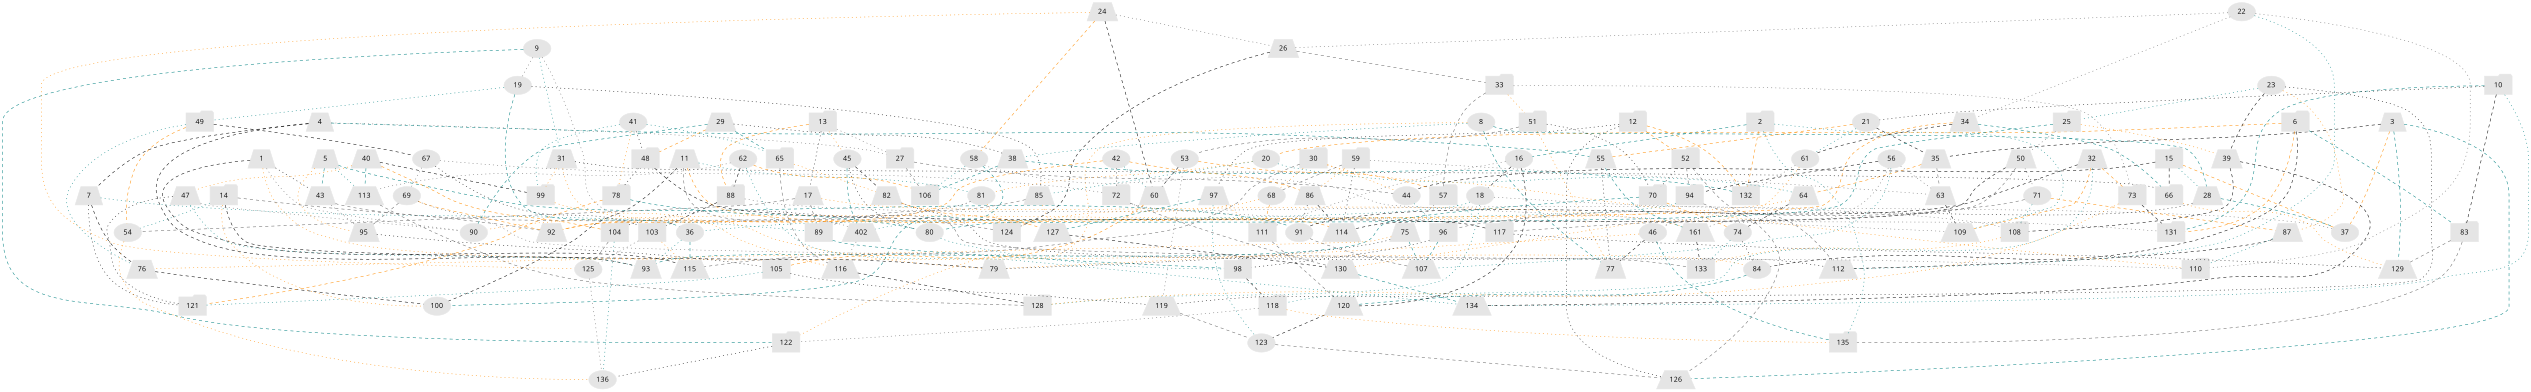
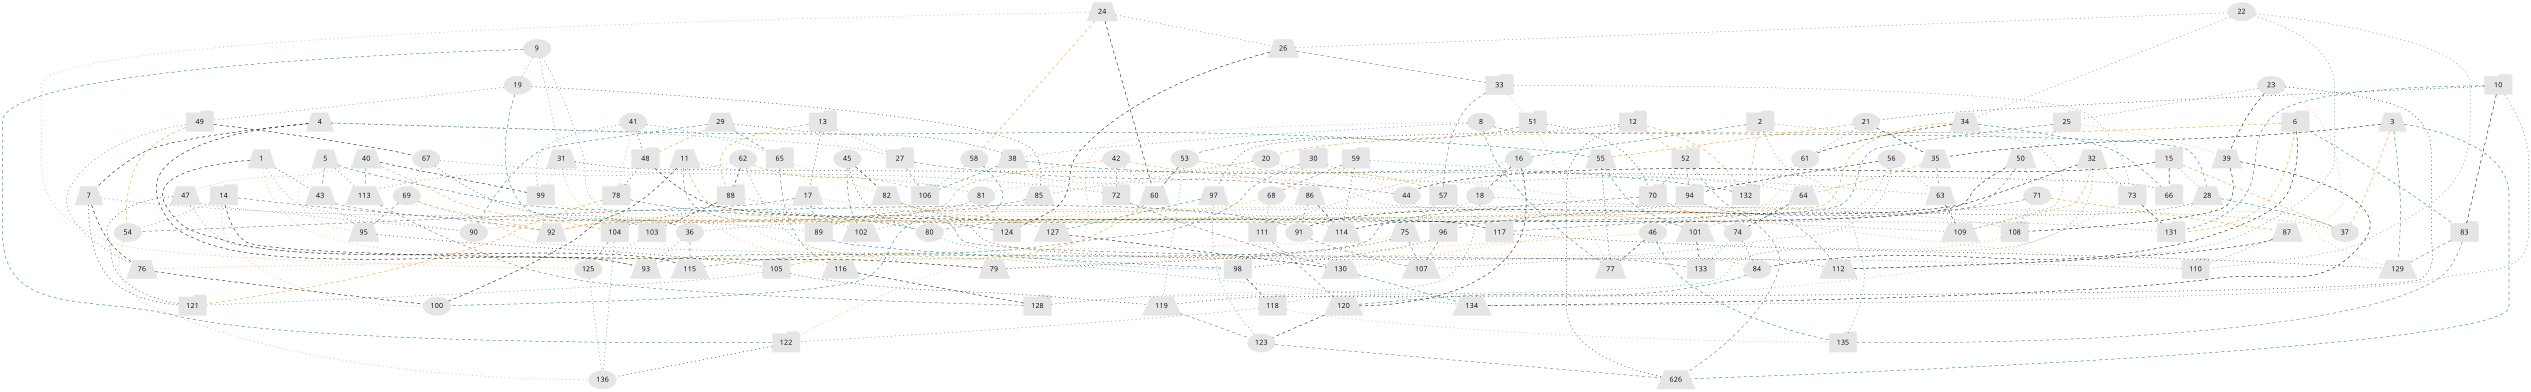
(861, 233) -> (861, 233)
(1695, 233) -> (1695, 233)
(1676, 380) -> (1676, 380)
